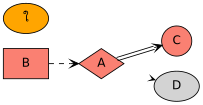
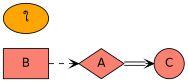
(177, 86) -> none
